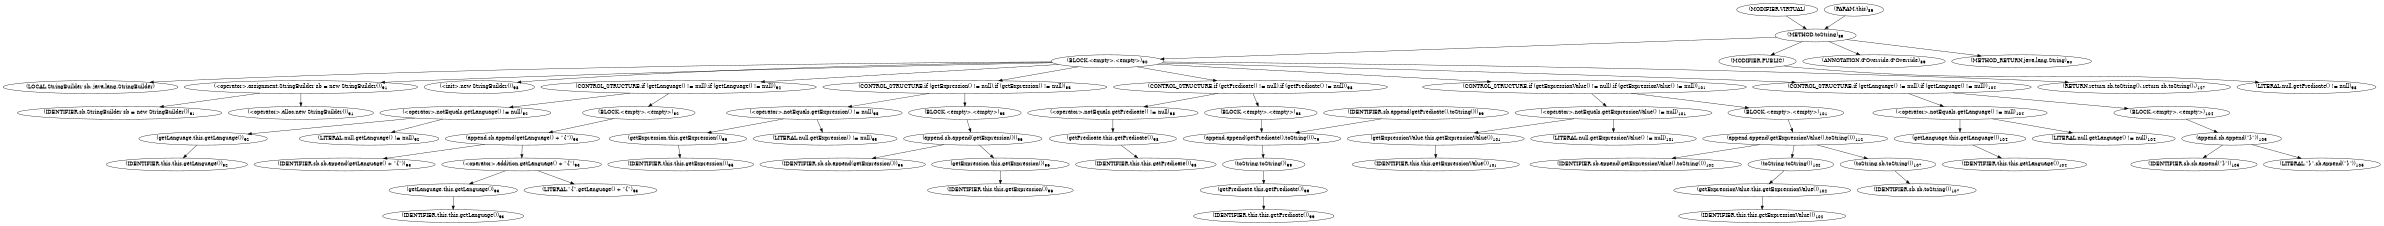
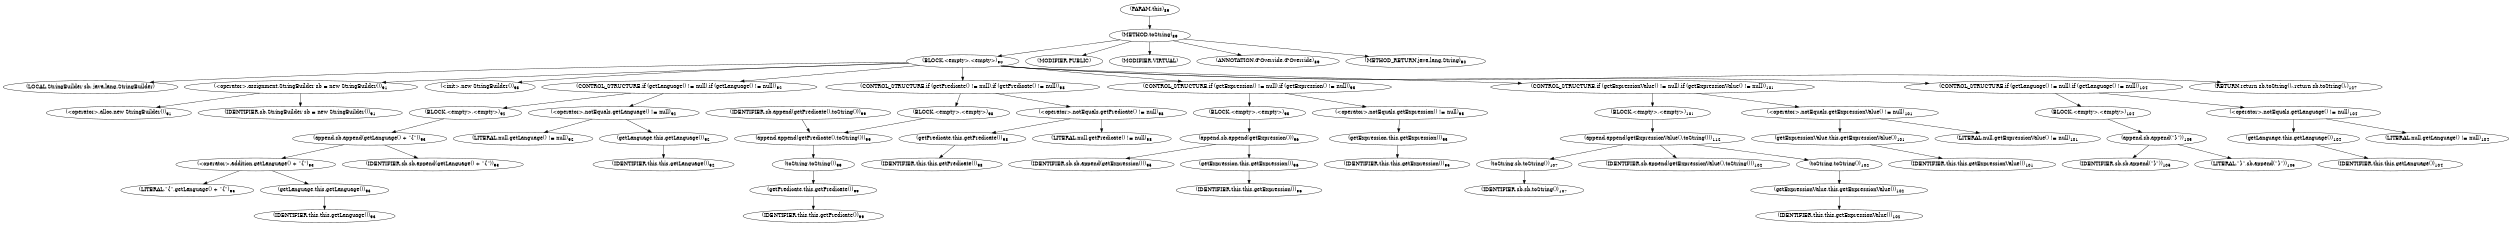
(1795, 22) -> (1150, 47)
(2020, 76) -> (1102, 124)
(1317, 138) -> (868, 138)
(825, 139) -> none
